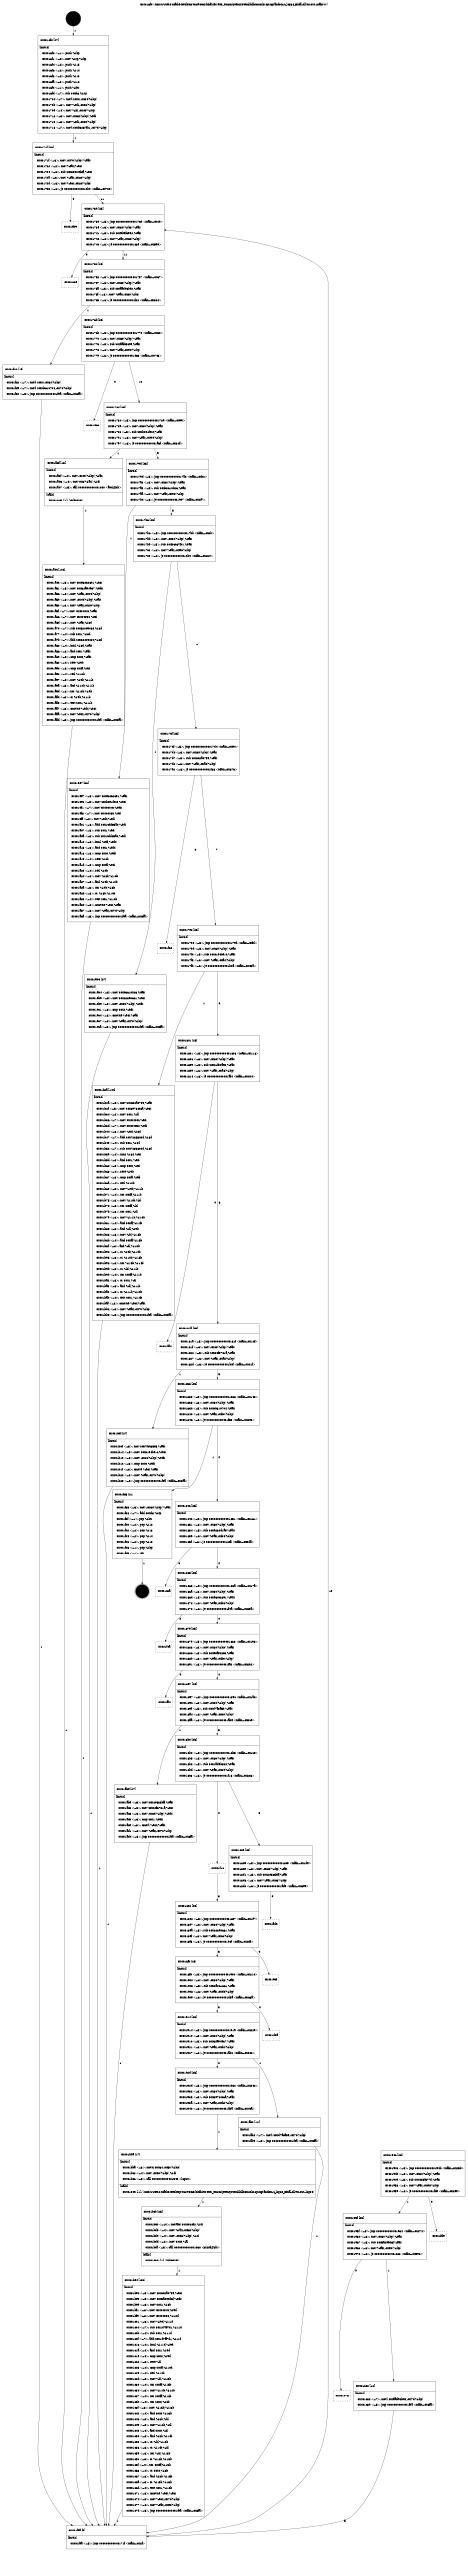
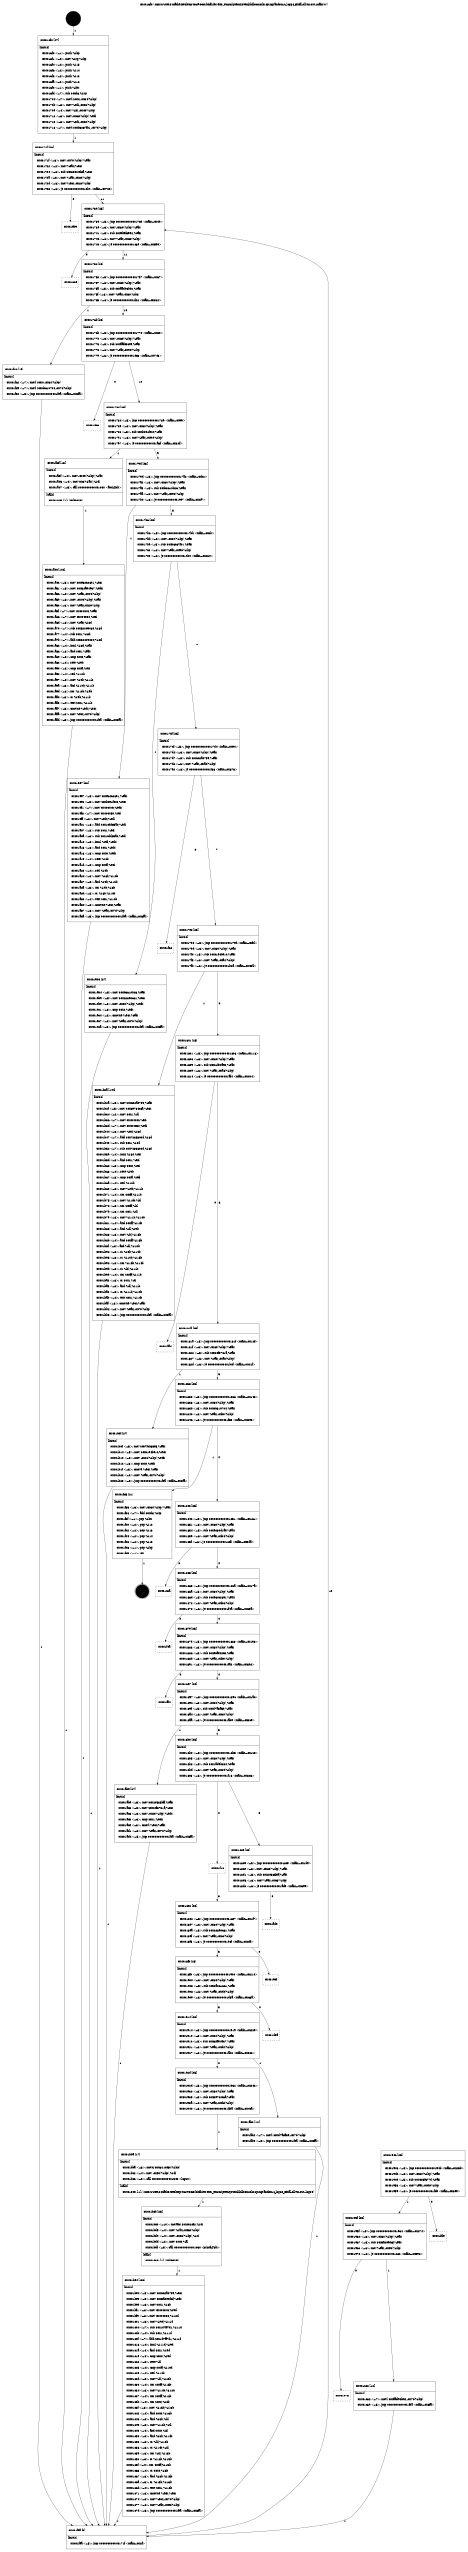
none -> (123, 310)
(345, 2521) -> (345, 2521)
